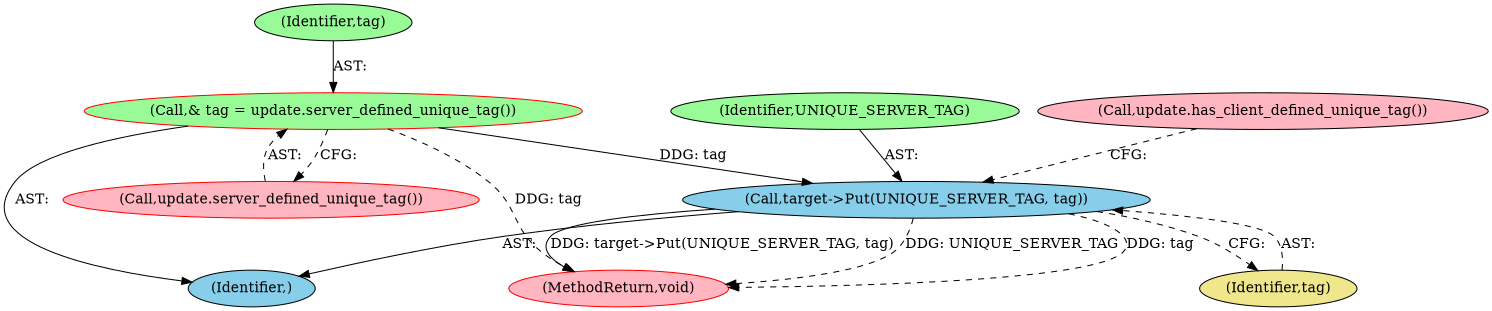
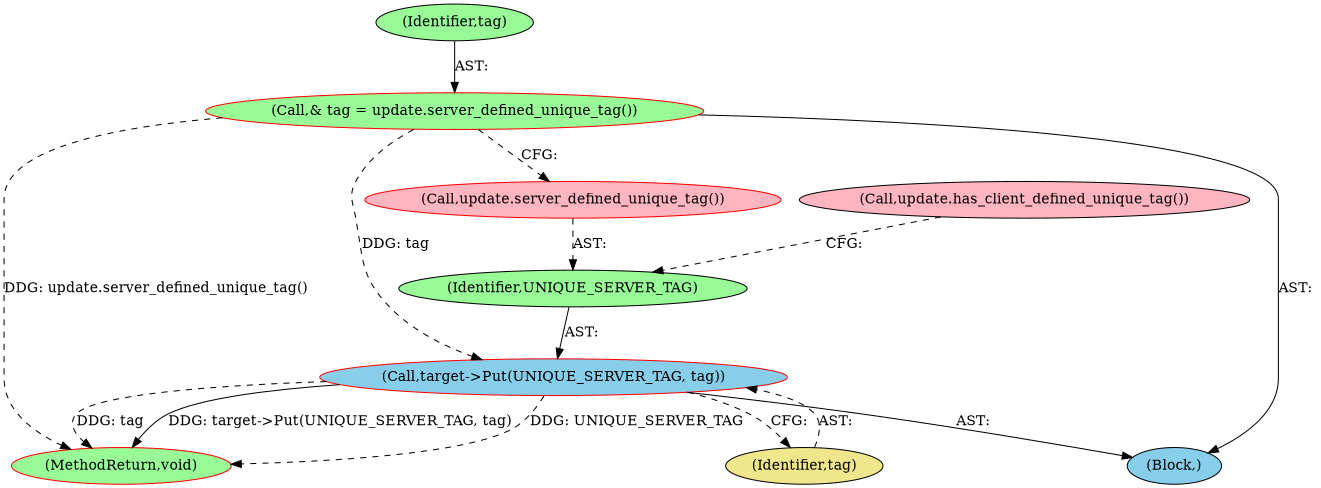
(1095, 154) -> (802, 244)
(620, 155) -> (362, 256)
(265, 156) -> (573, 239)
(549, 200) -> (156, 289)
(916, 200) -> (554, 377)
(252, 289) -> (1174, 466)
(619, 289) -> (121, 466)
